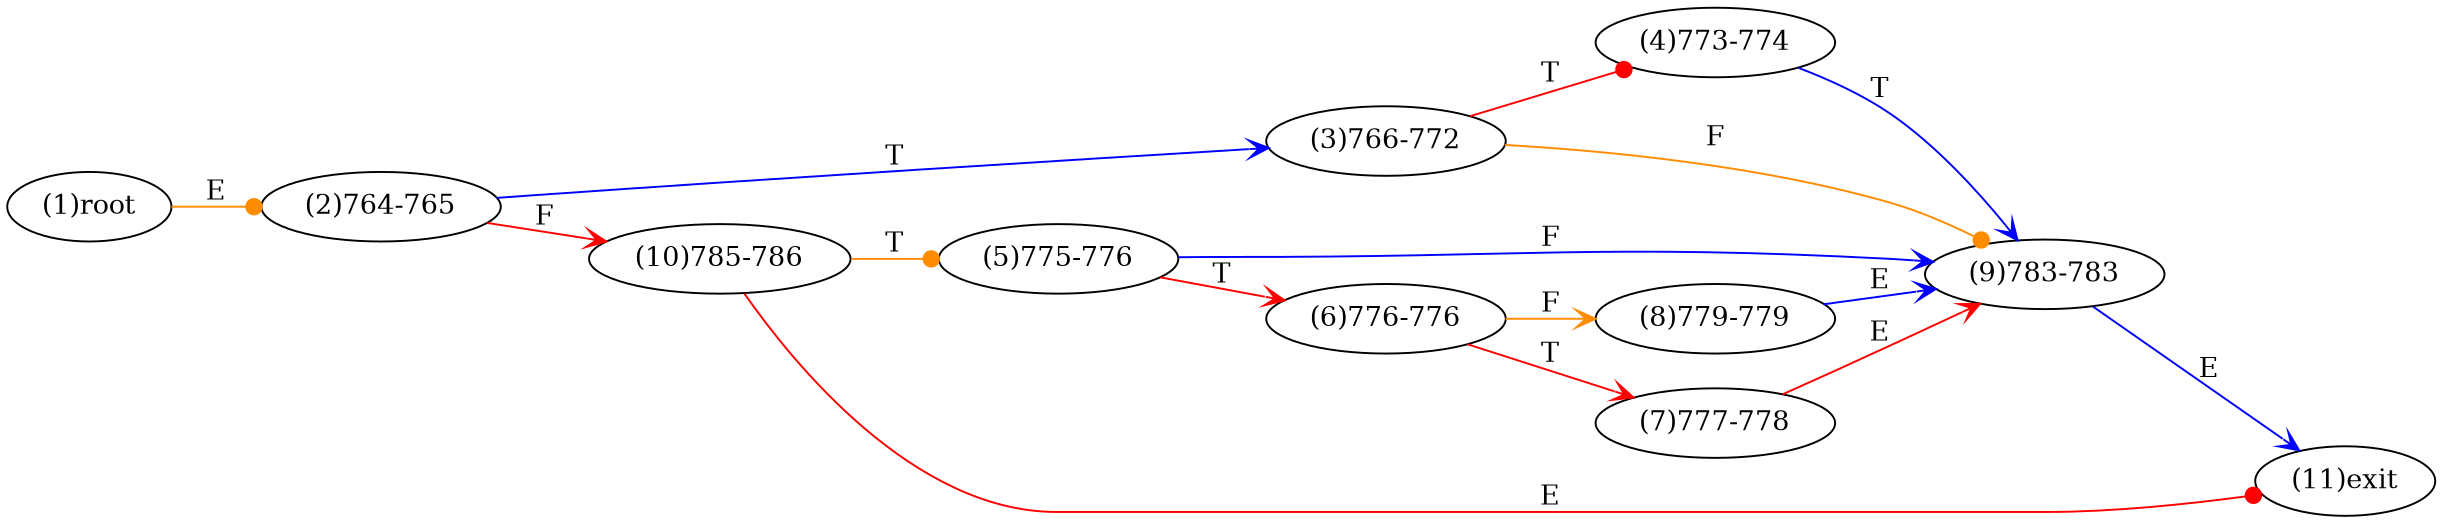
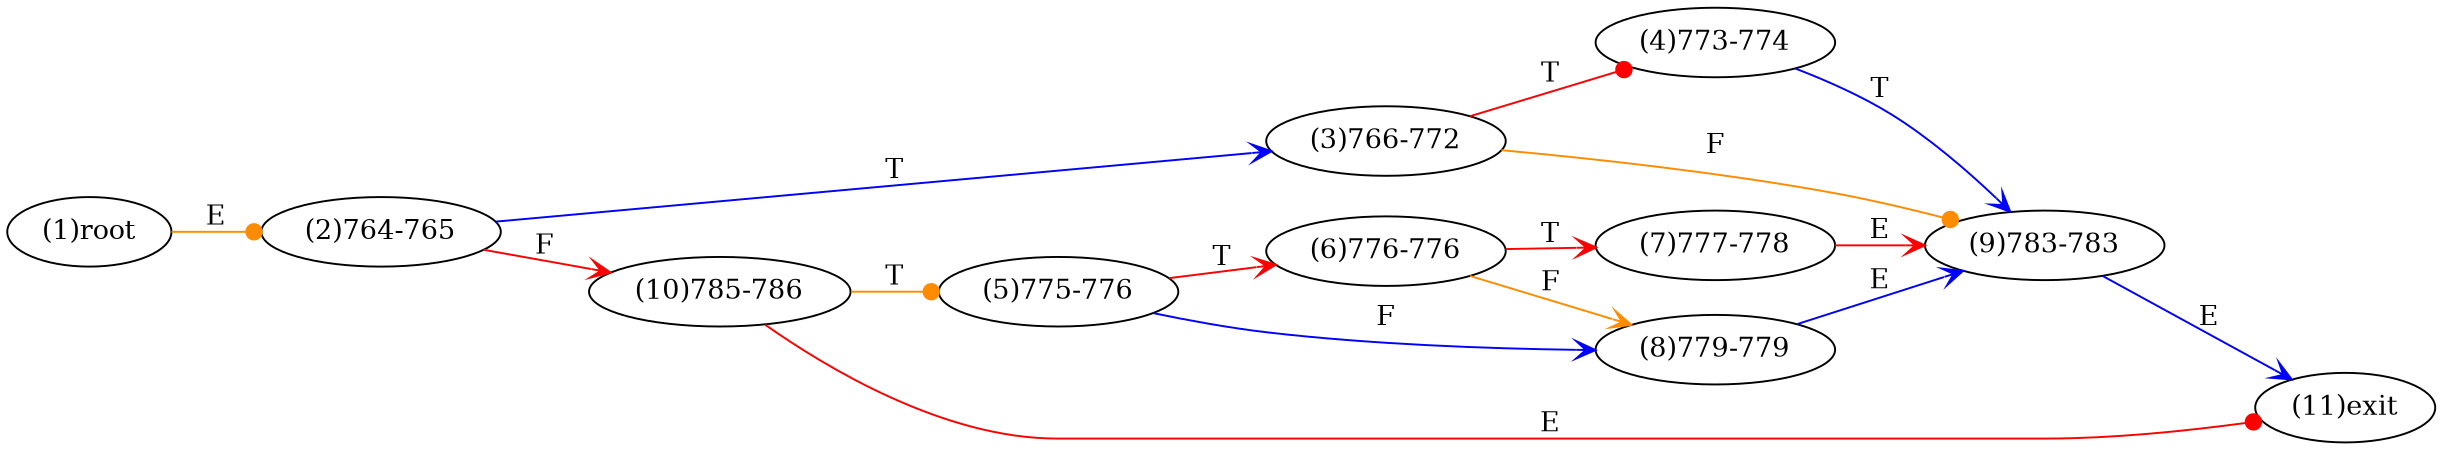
(1546, 253) -> (1363, 341)
